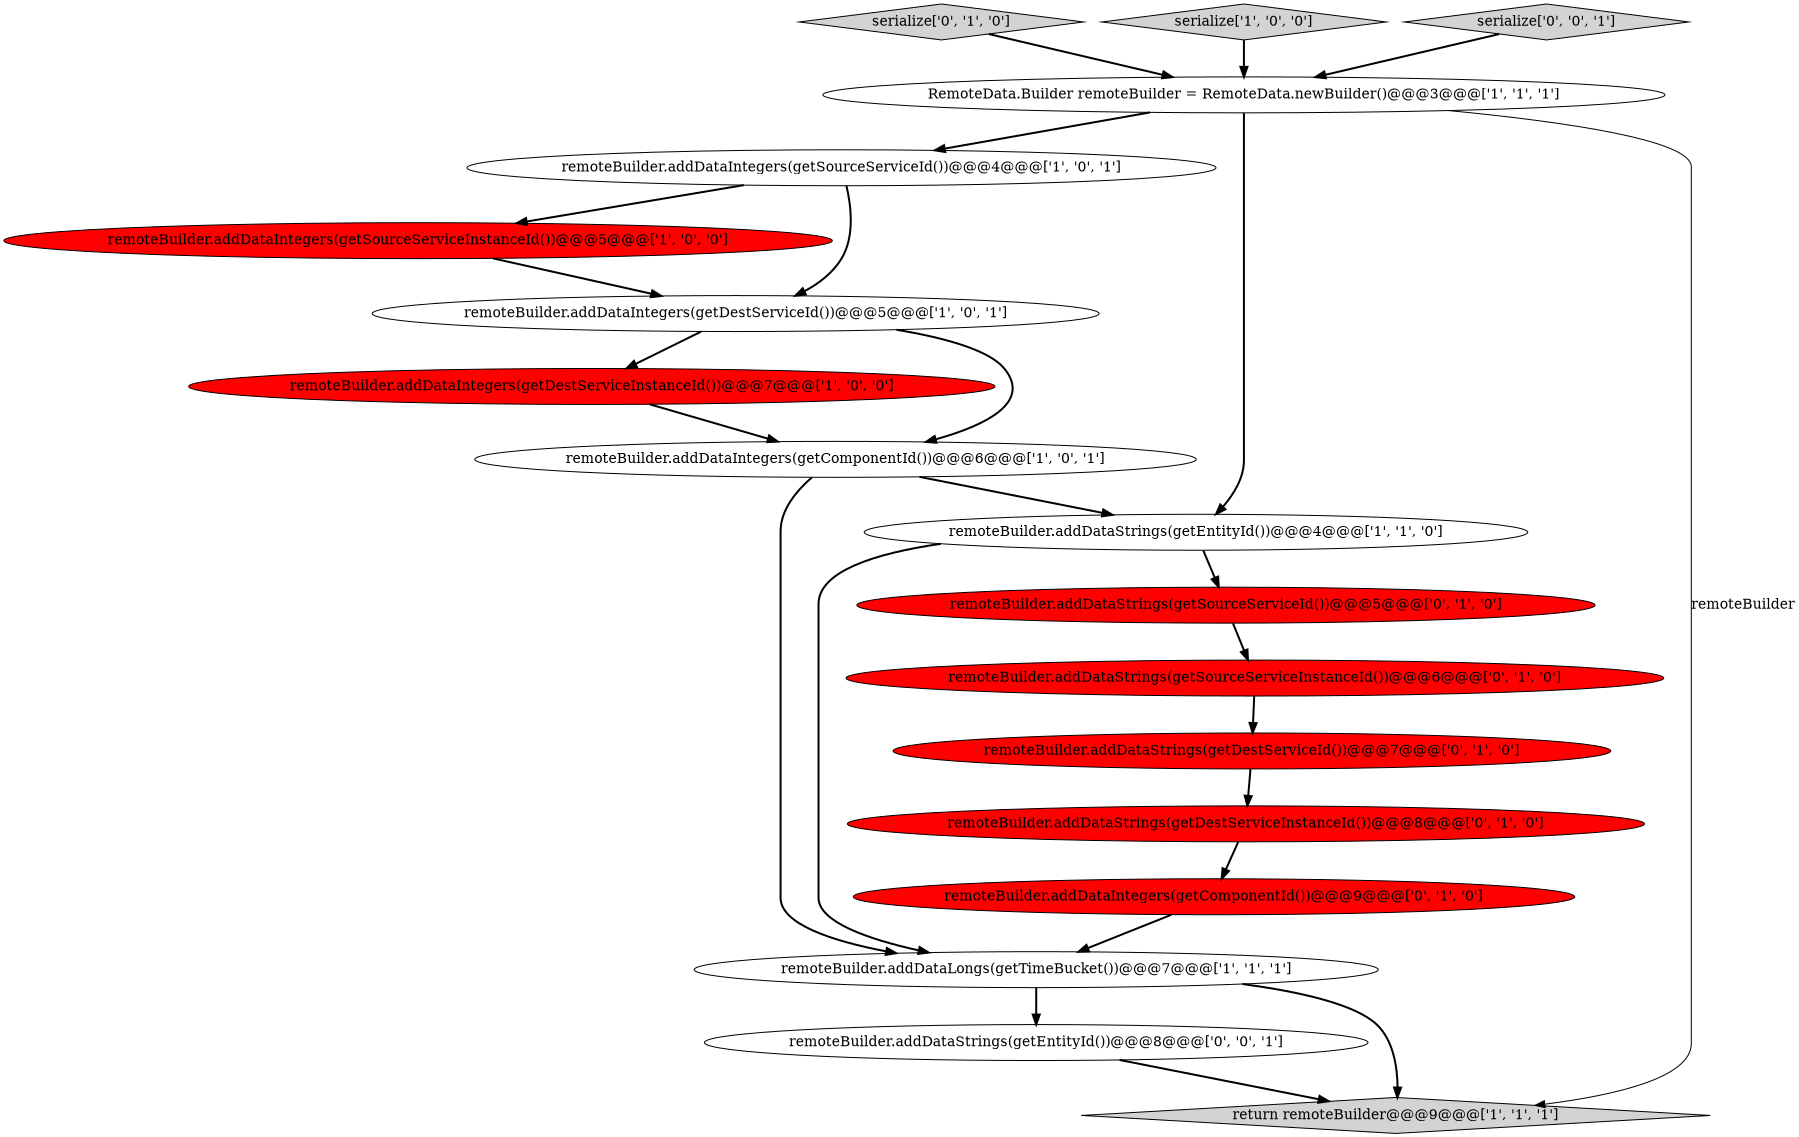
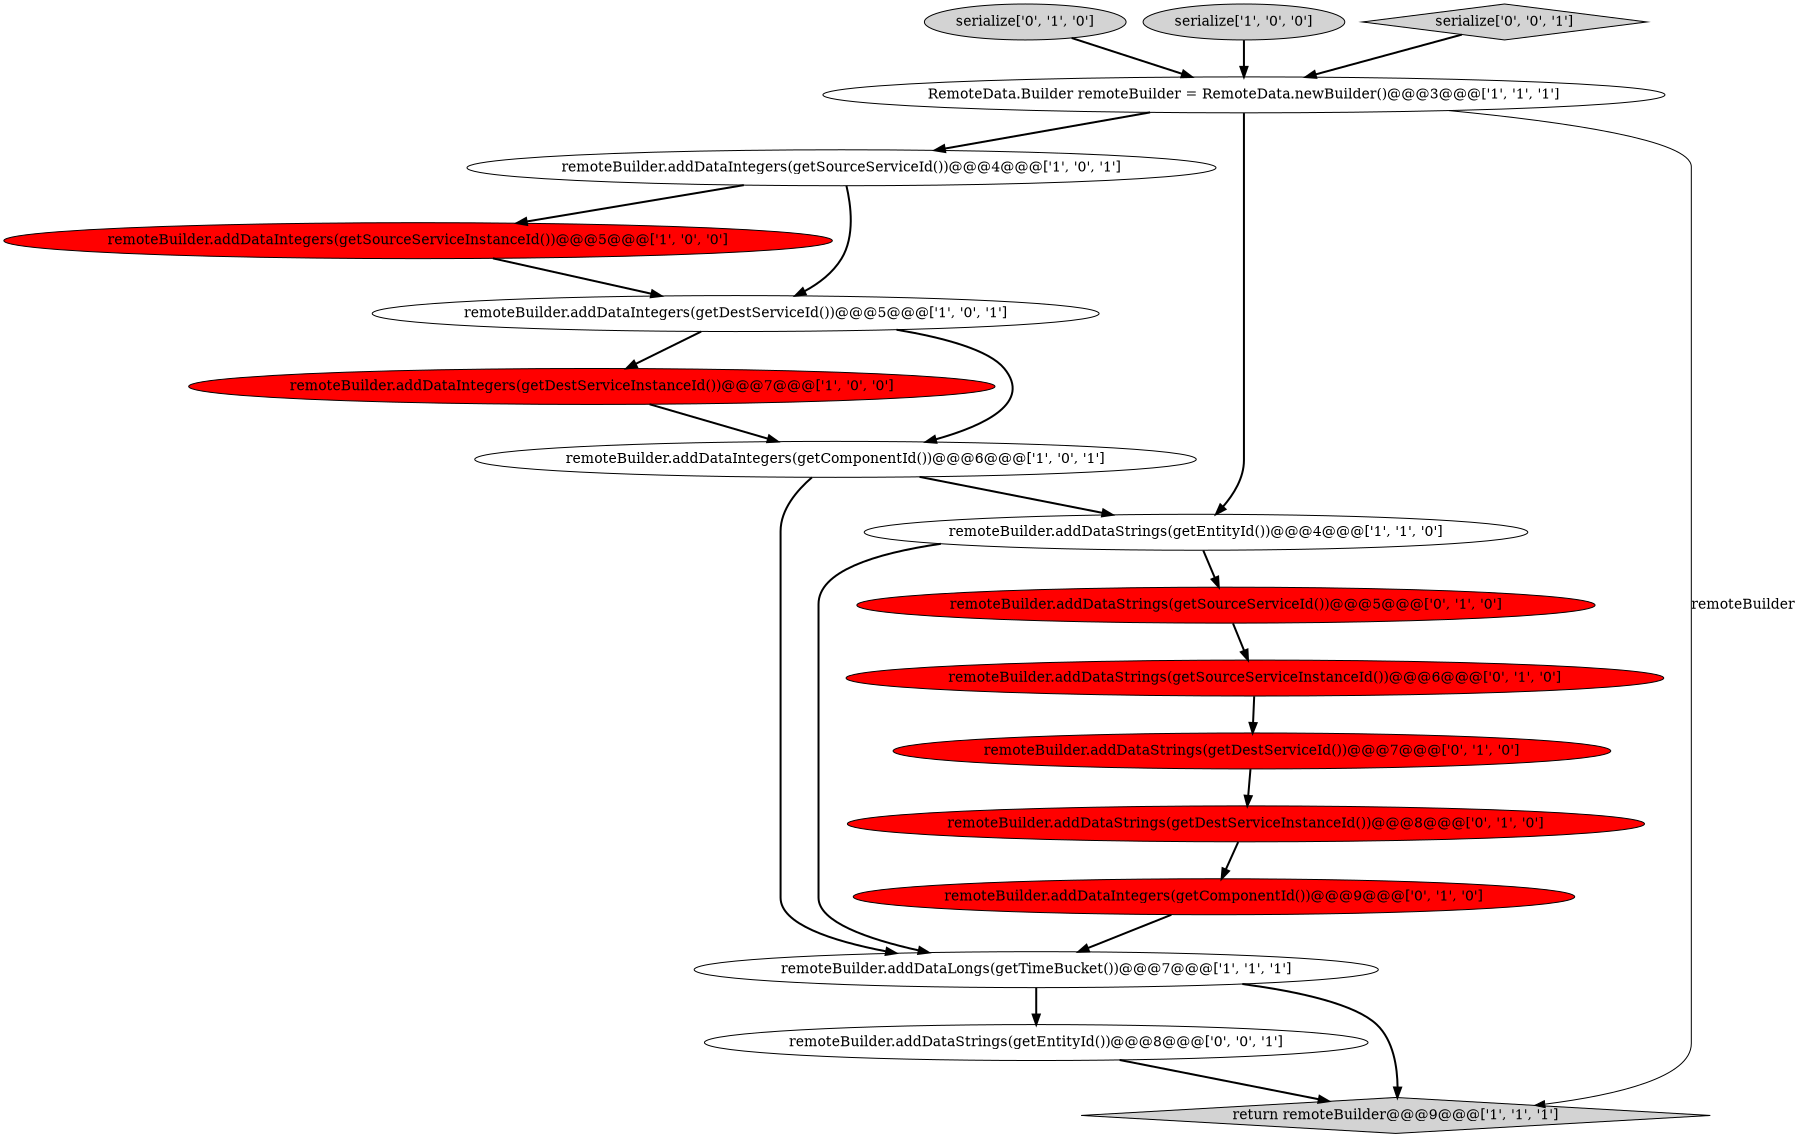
(941, 22) -> (1025, 22)
(1244, 22) -> (1244, 22)
